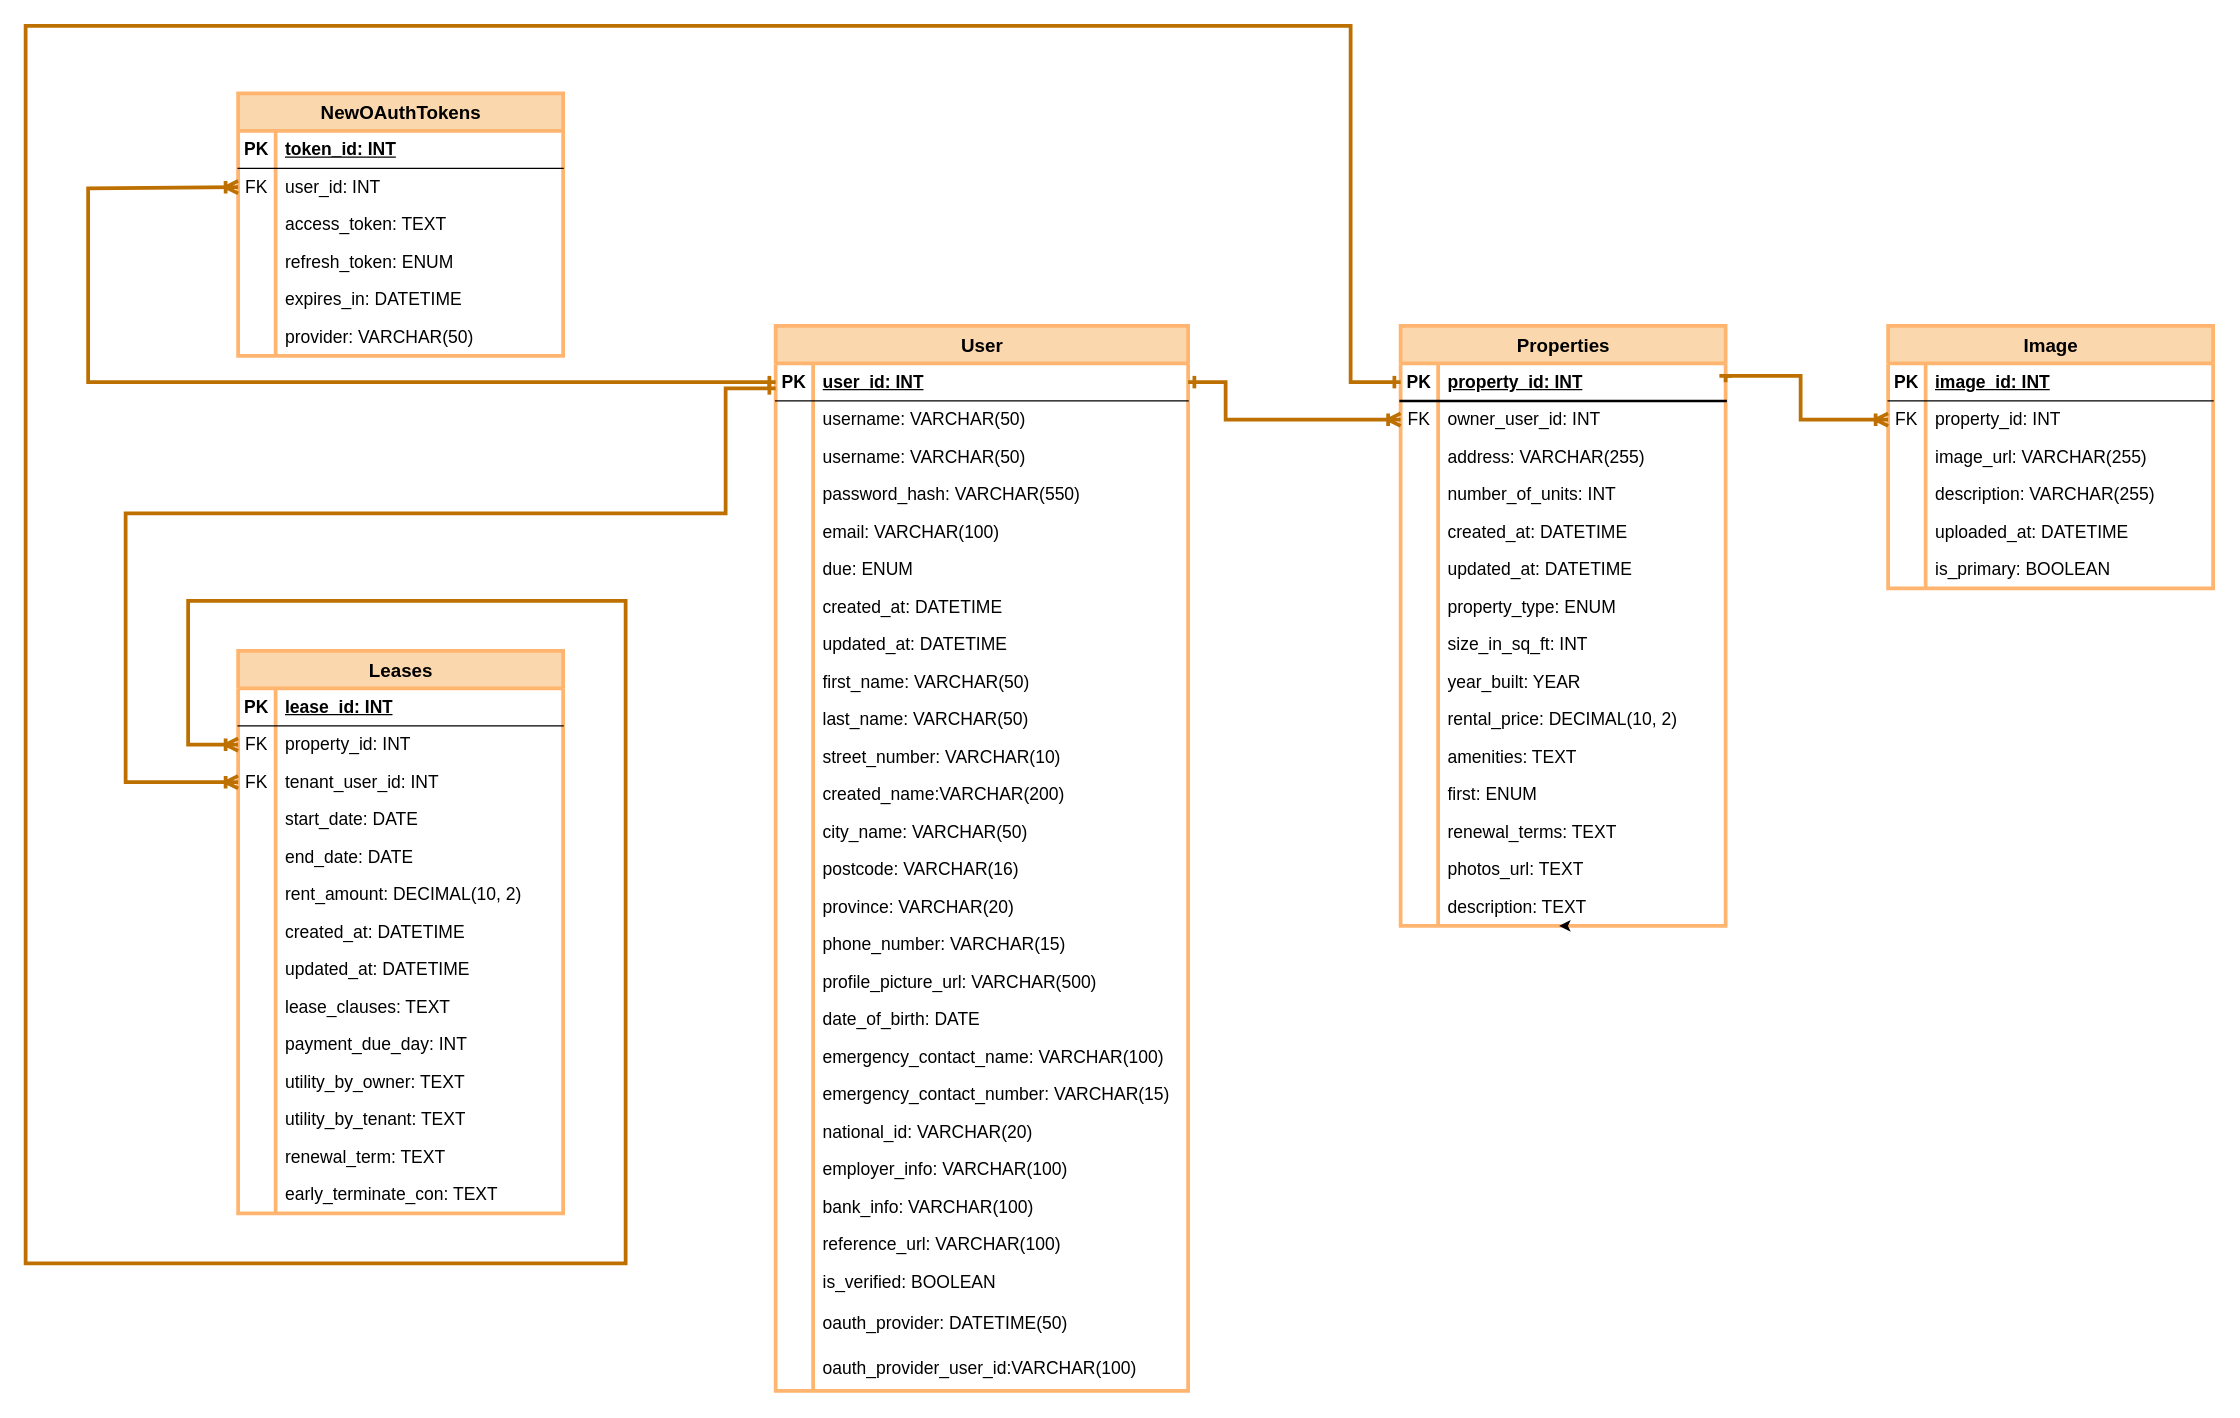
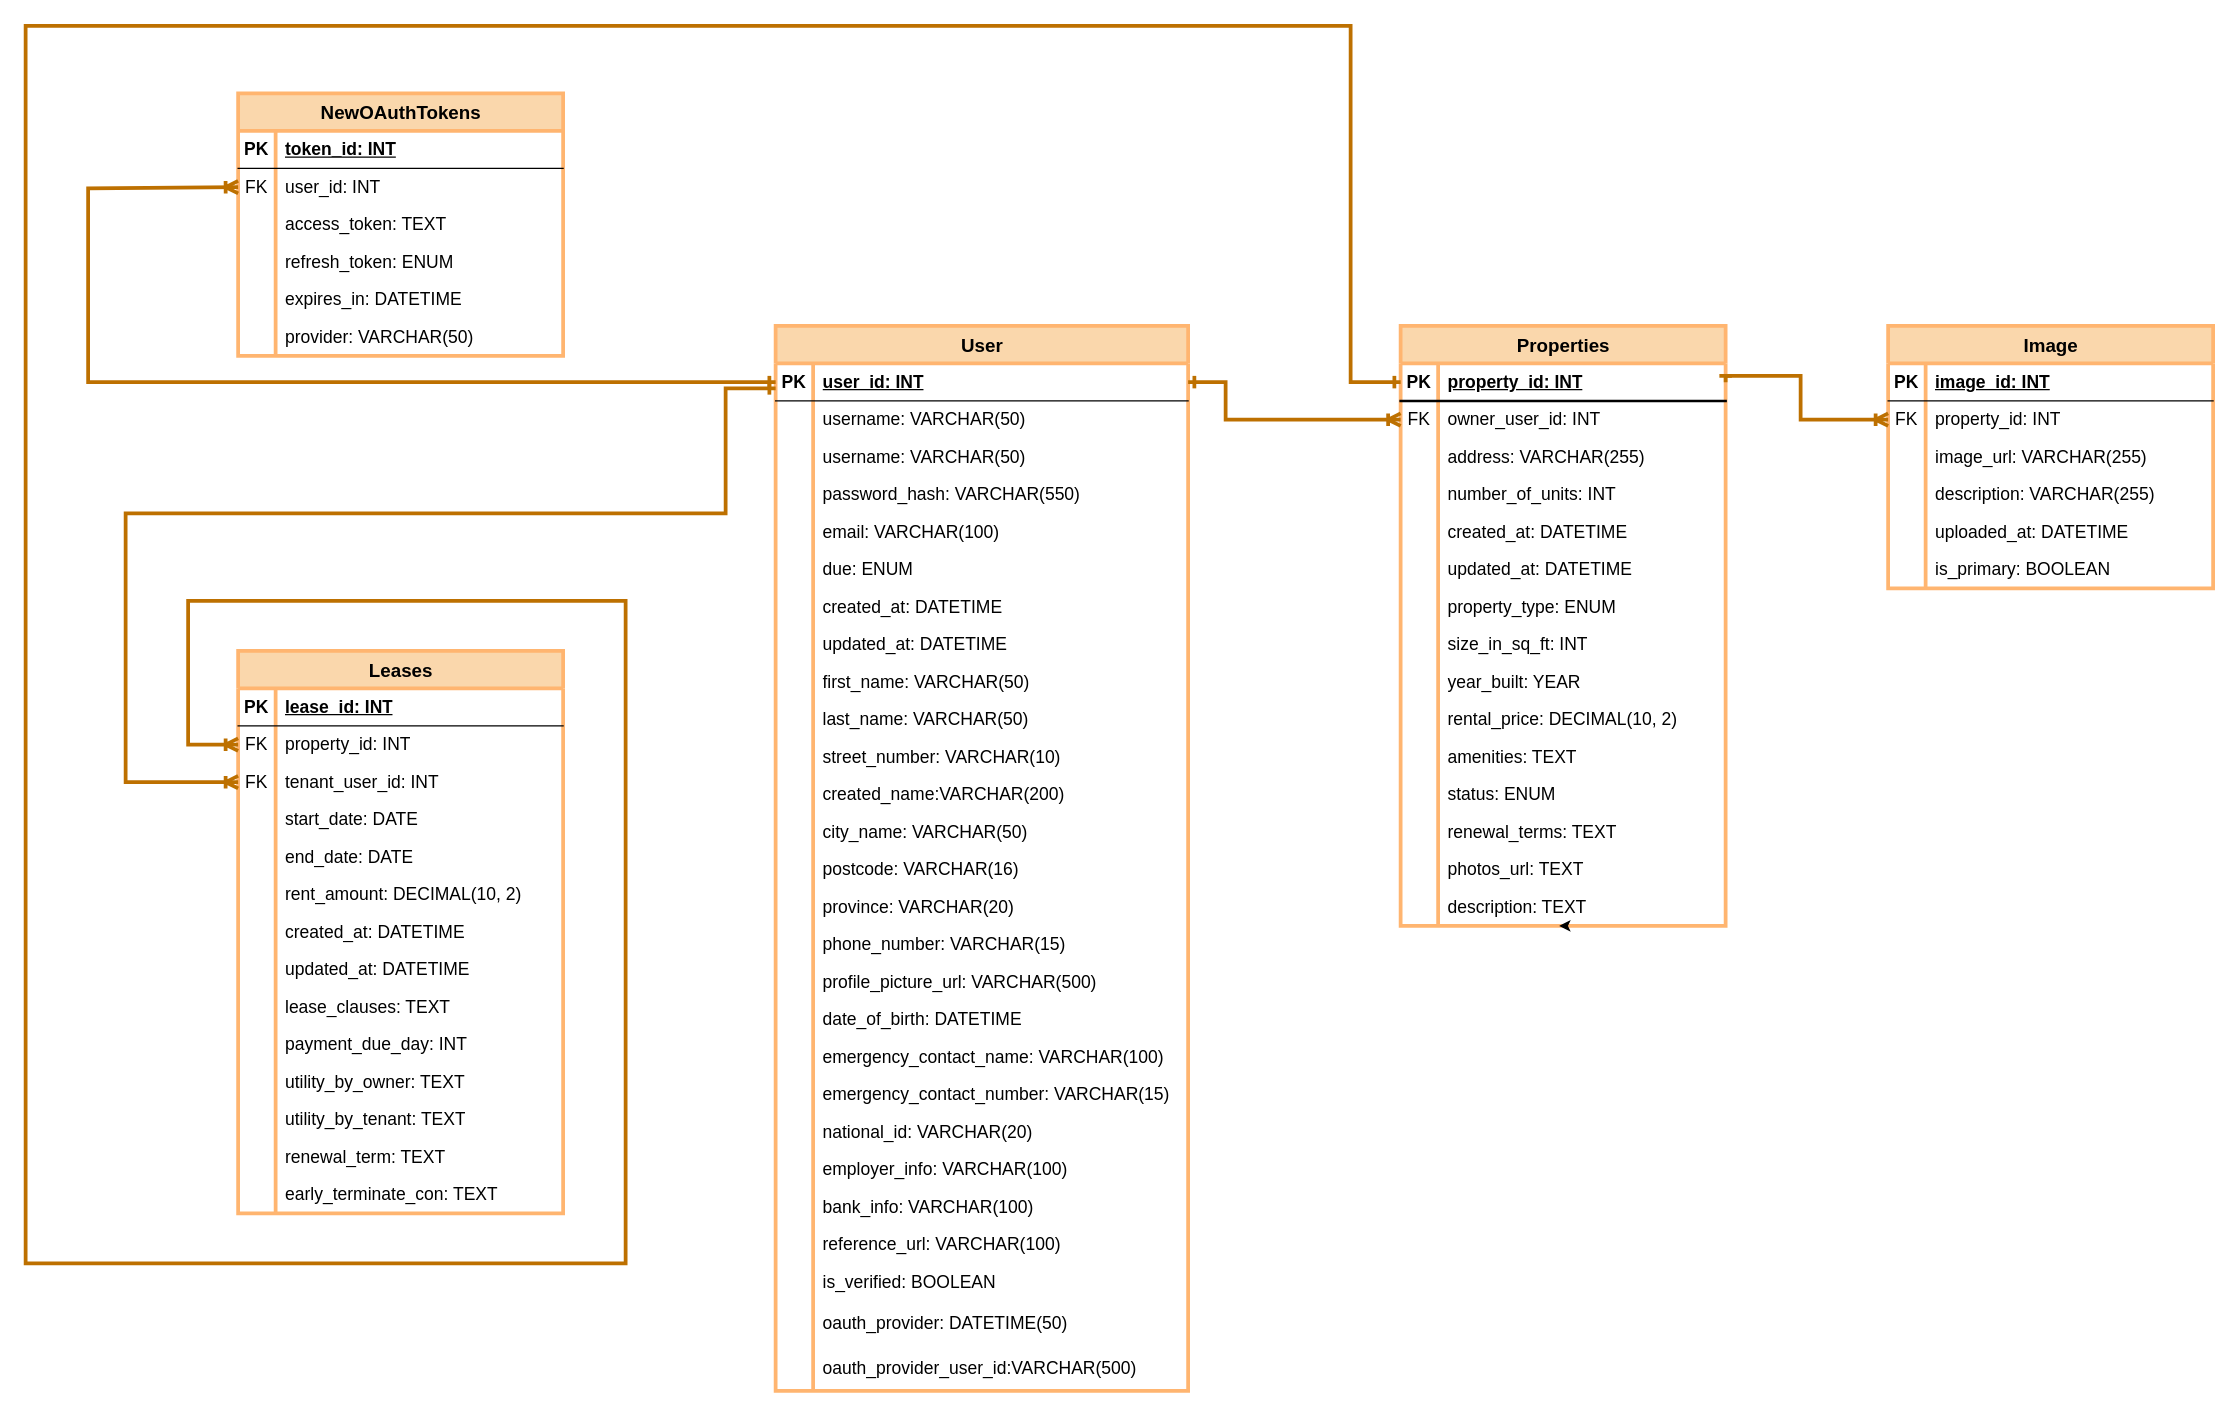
(1495, 794) -> (1502, 794)
(909, 1019) -> (929, 1019)
(988, 1368) -> (988, 1368)
